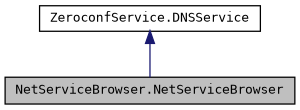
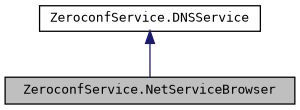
(150, 91) -> (150, 91)
